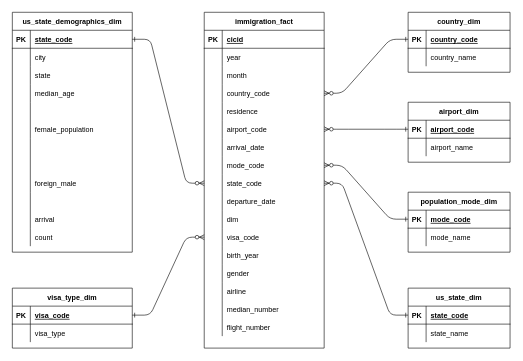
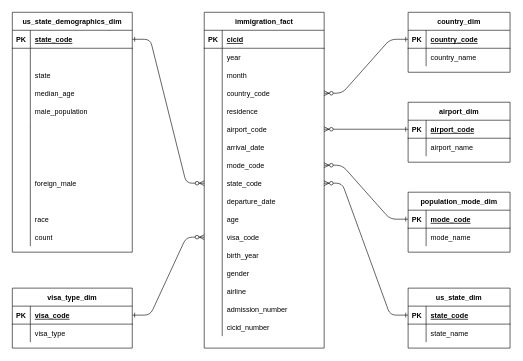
(81, 57) -> none
none -> (81, 111)
(81, 129) -> none
(47, 220) -> (43, 220)
(232, 220) -> (233, 220)
(252, 310) -> (257, 310)
(251, 328) -> (249, 328)
